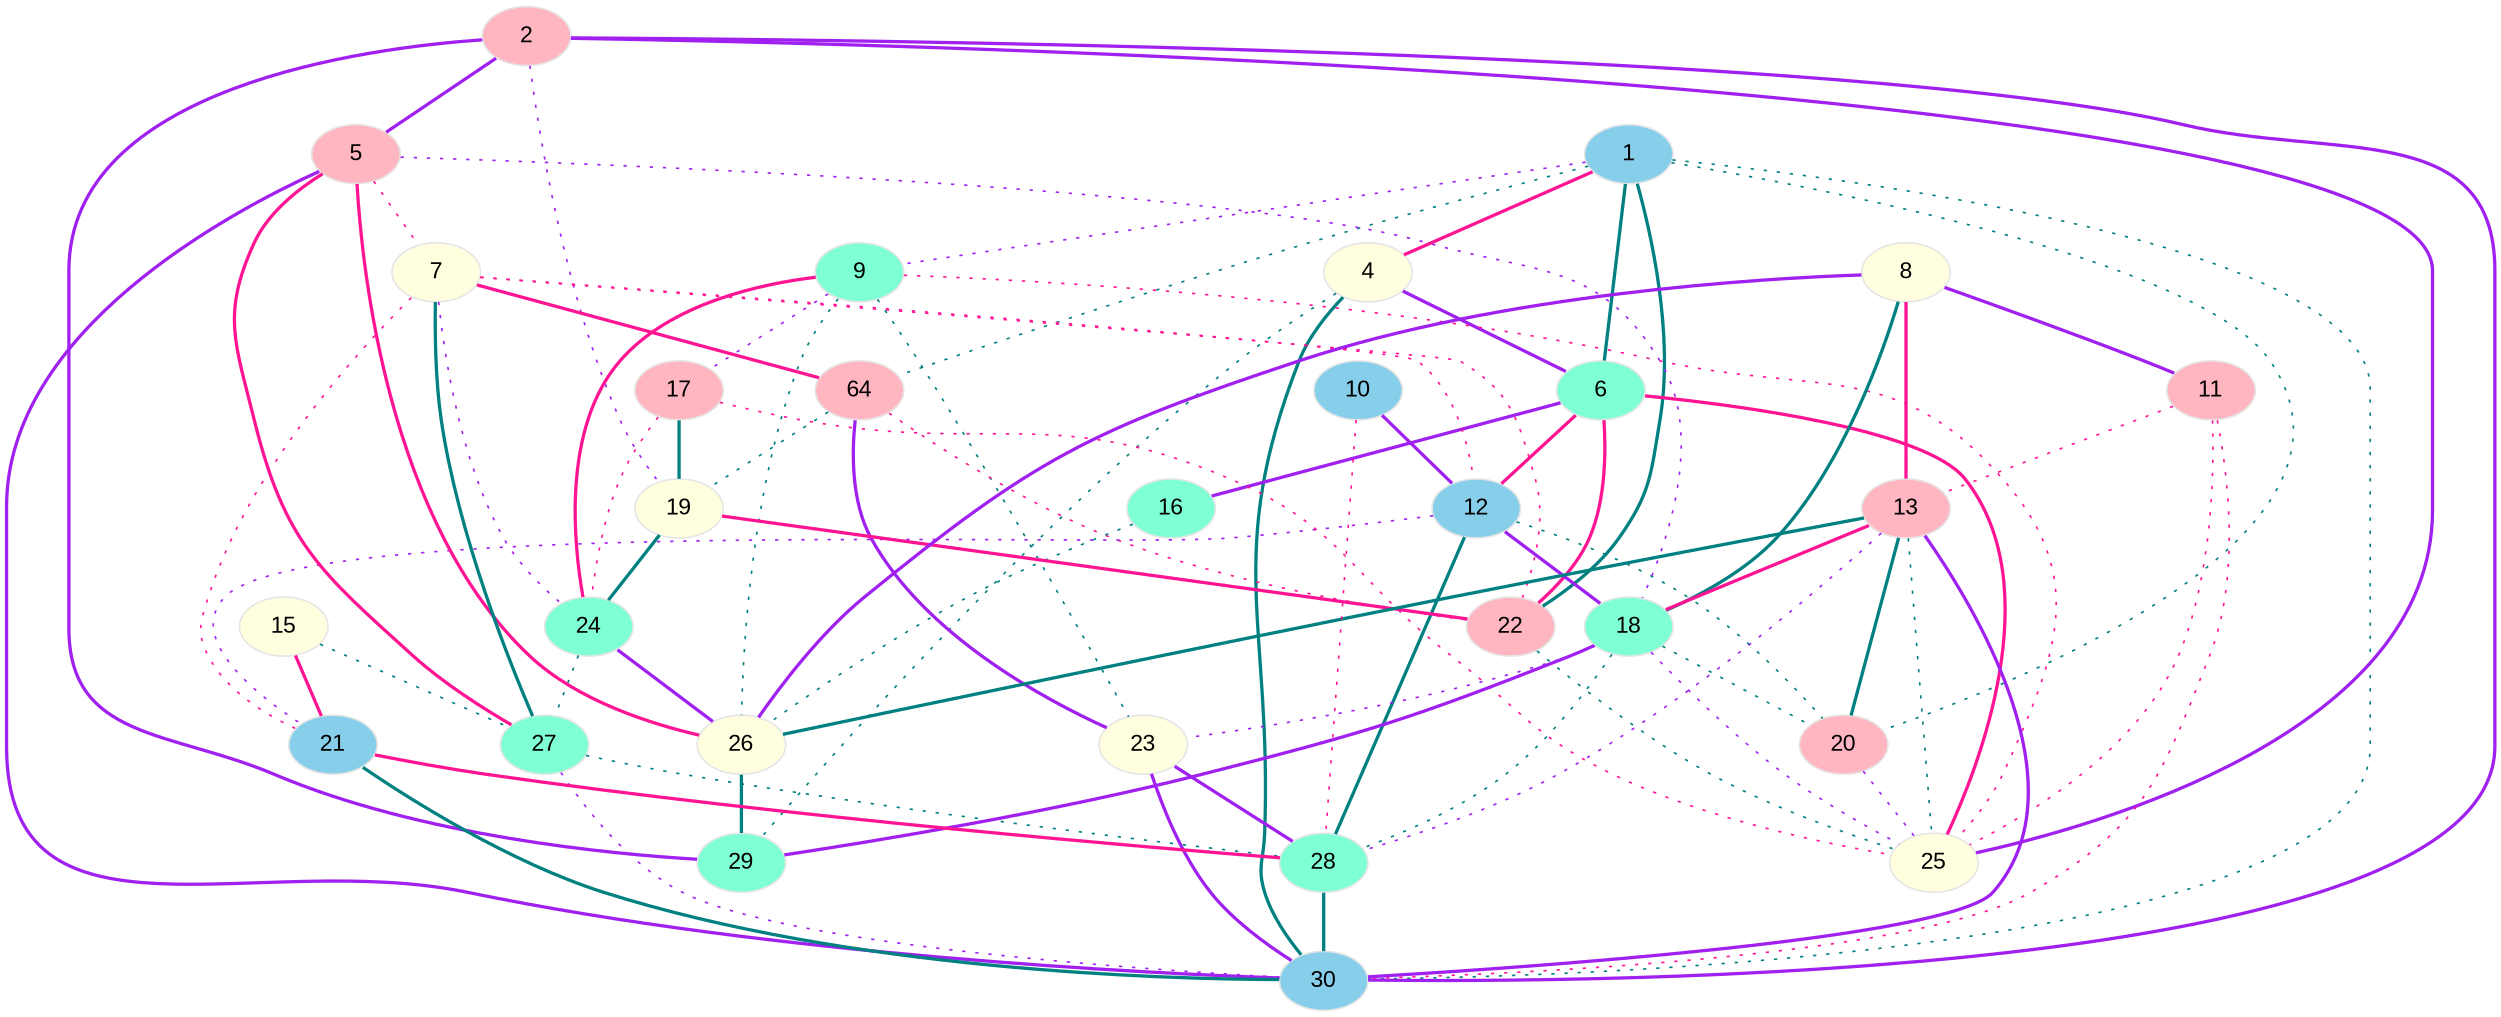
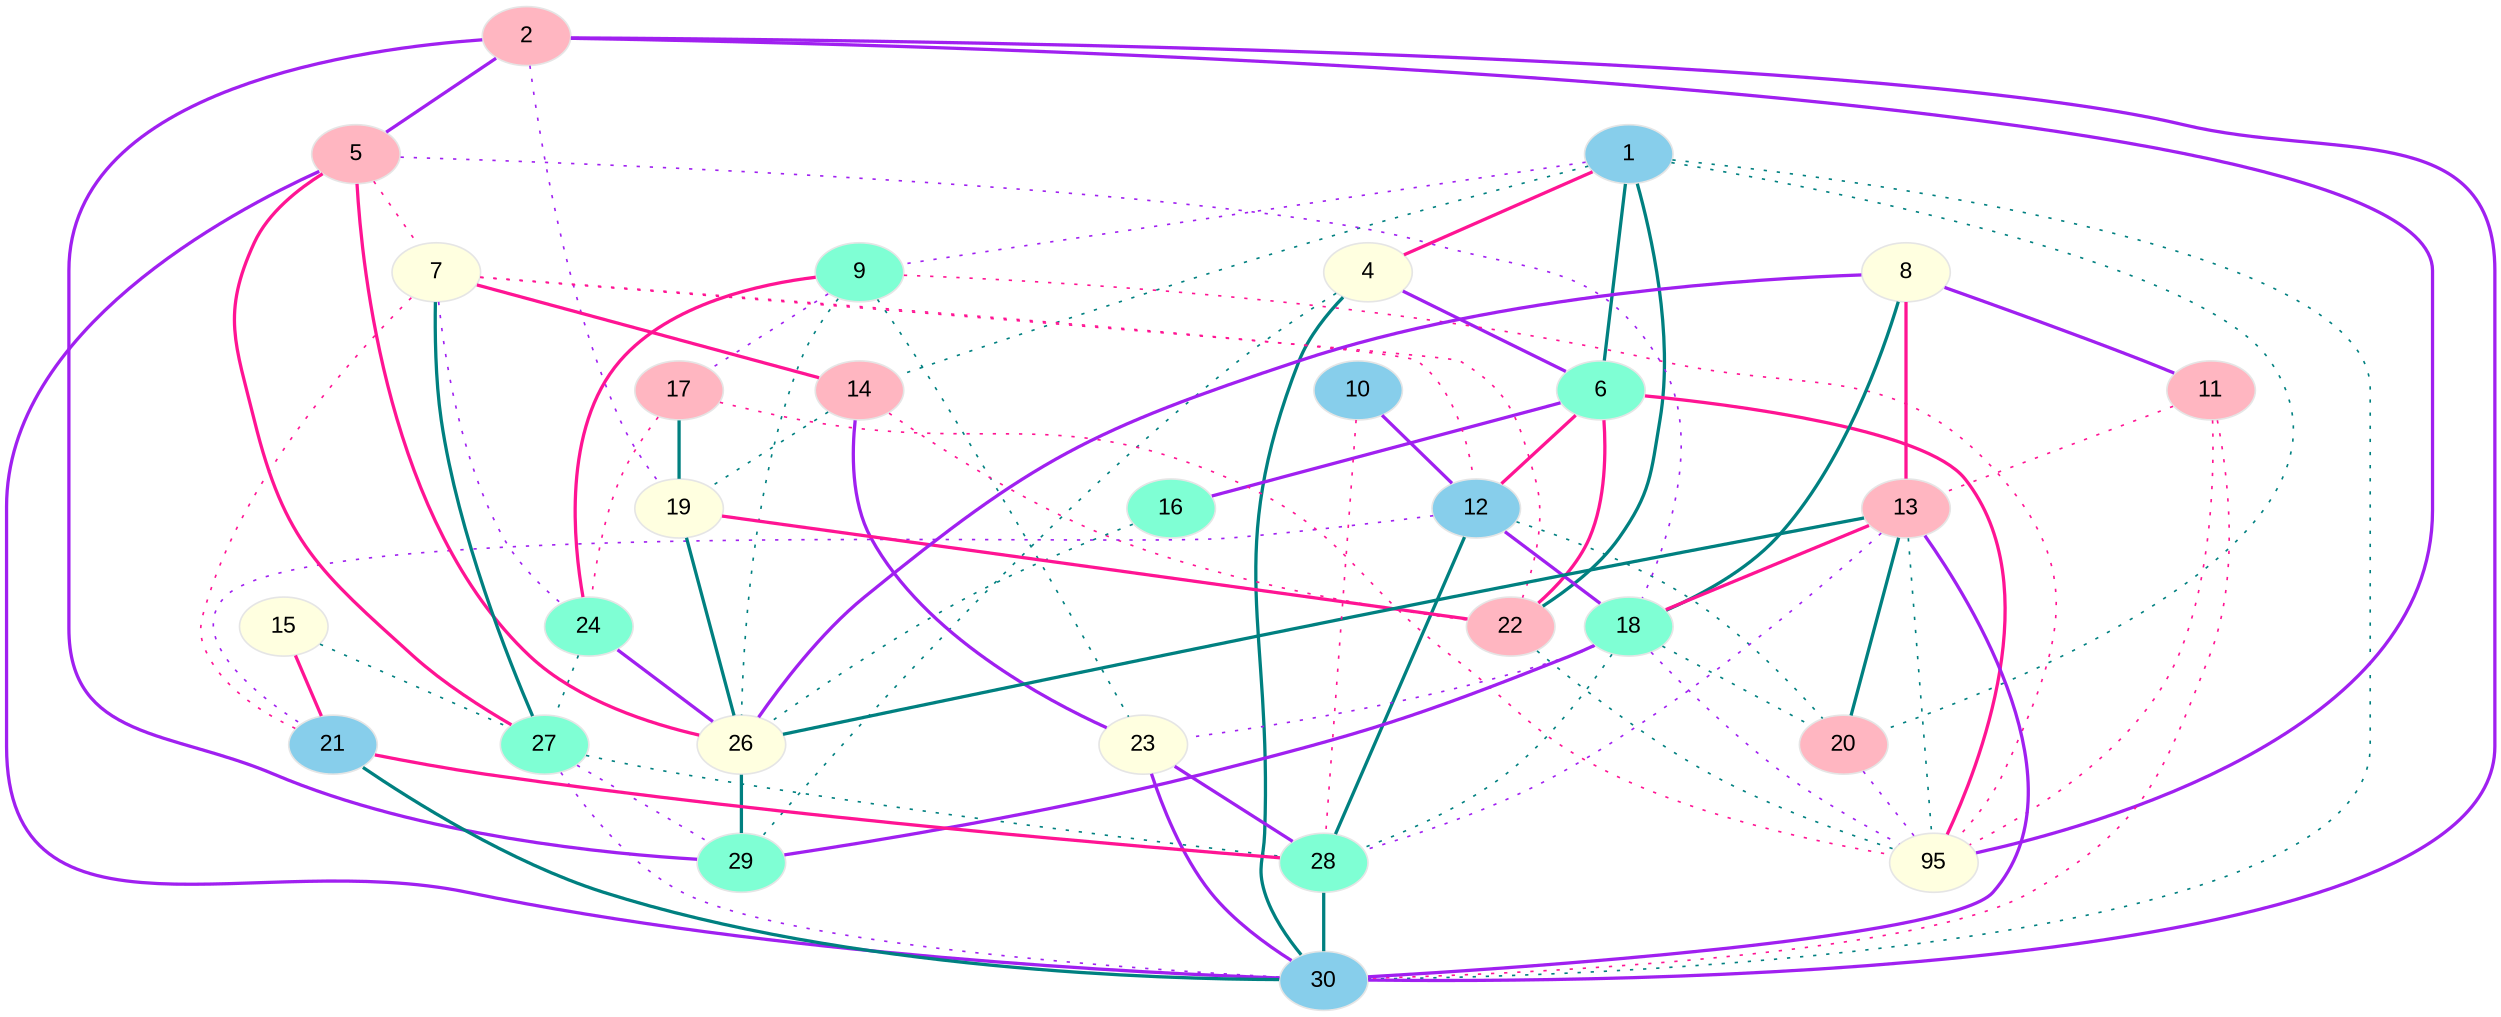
(860, 390) -> (860, 390)
(634, 568) -> (710, 627)
none -> (646, 806)
(1934, 863) -> (1934, 863)
